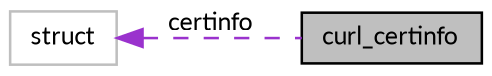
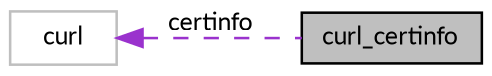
(63, 38) -> (63, 38)
